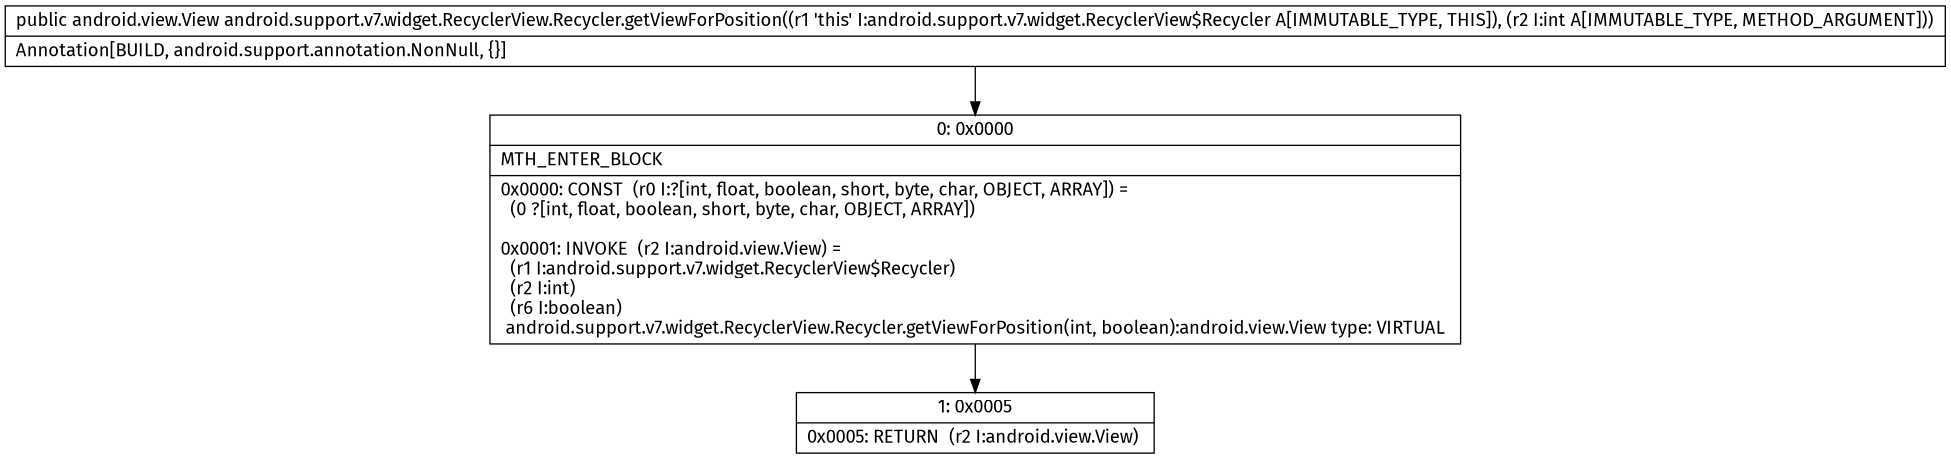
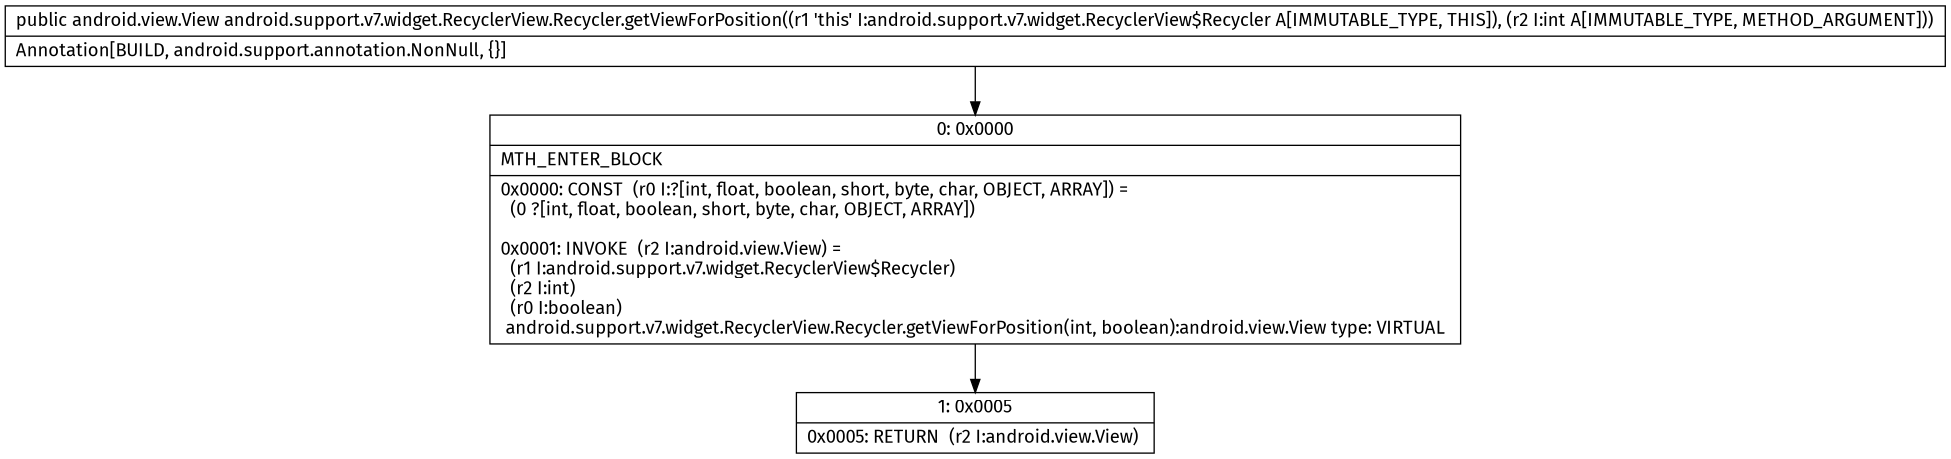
(562, 308) -> (562, 308)
